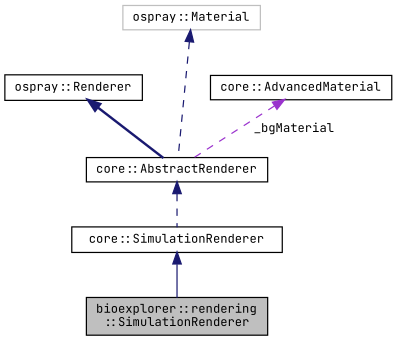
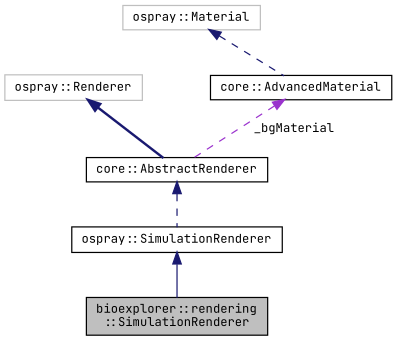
(74, 88) -> (74, 88)
(184, 100) -> (252, 56)
(177, 240) -> (177, 240)
